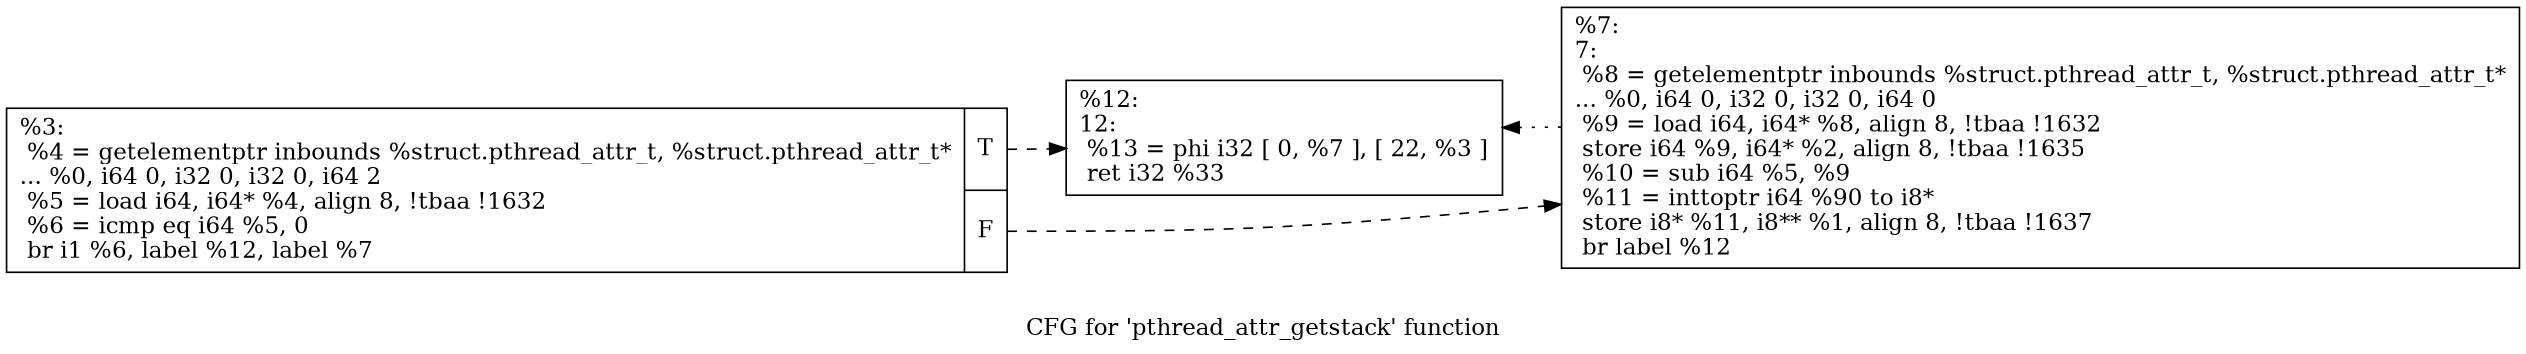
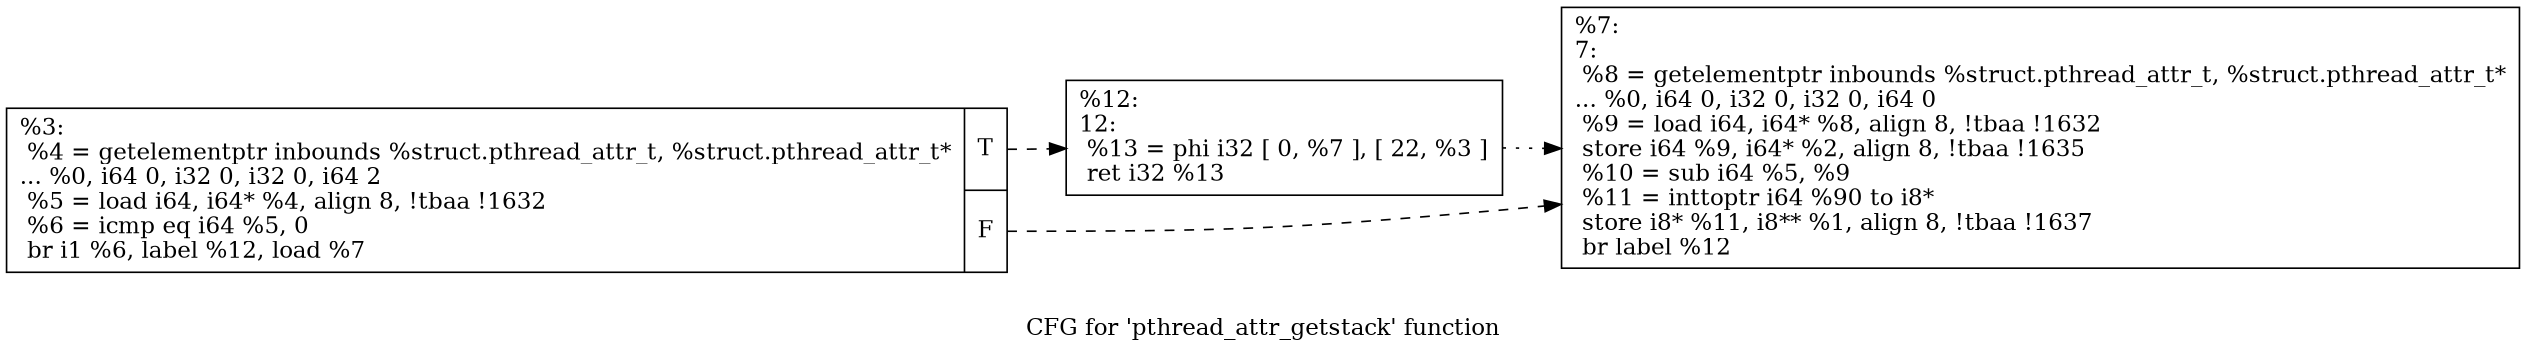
(1540, 127) -> (1524, 148)
(1152, 174) -> (1152, 174)
(197, 251) -> (193, 251)
